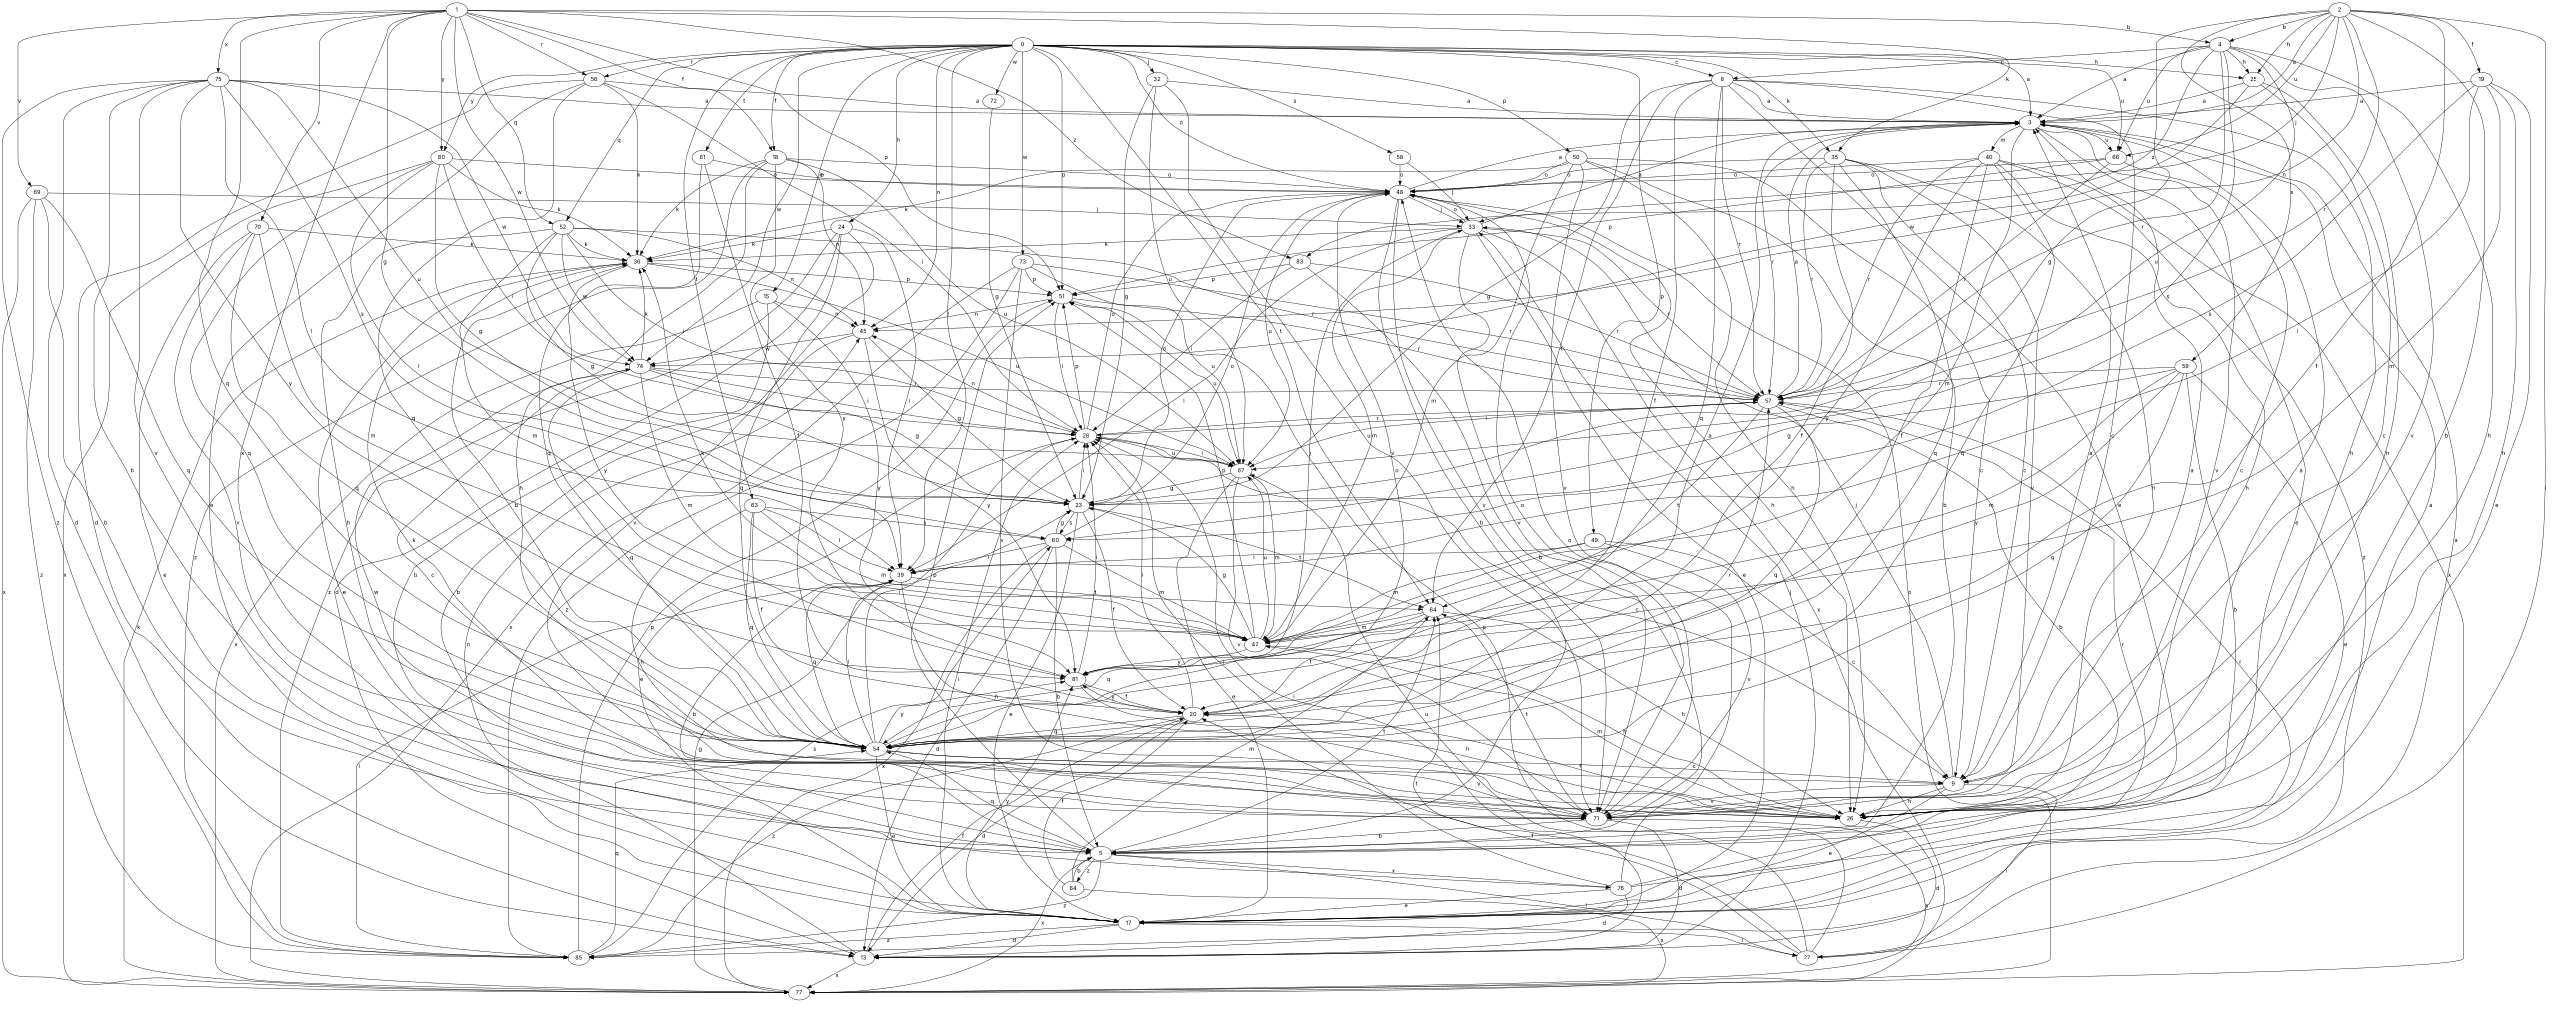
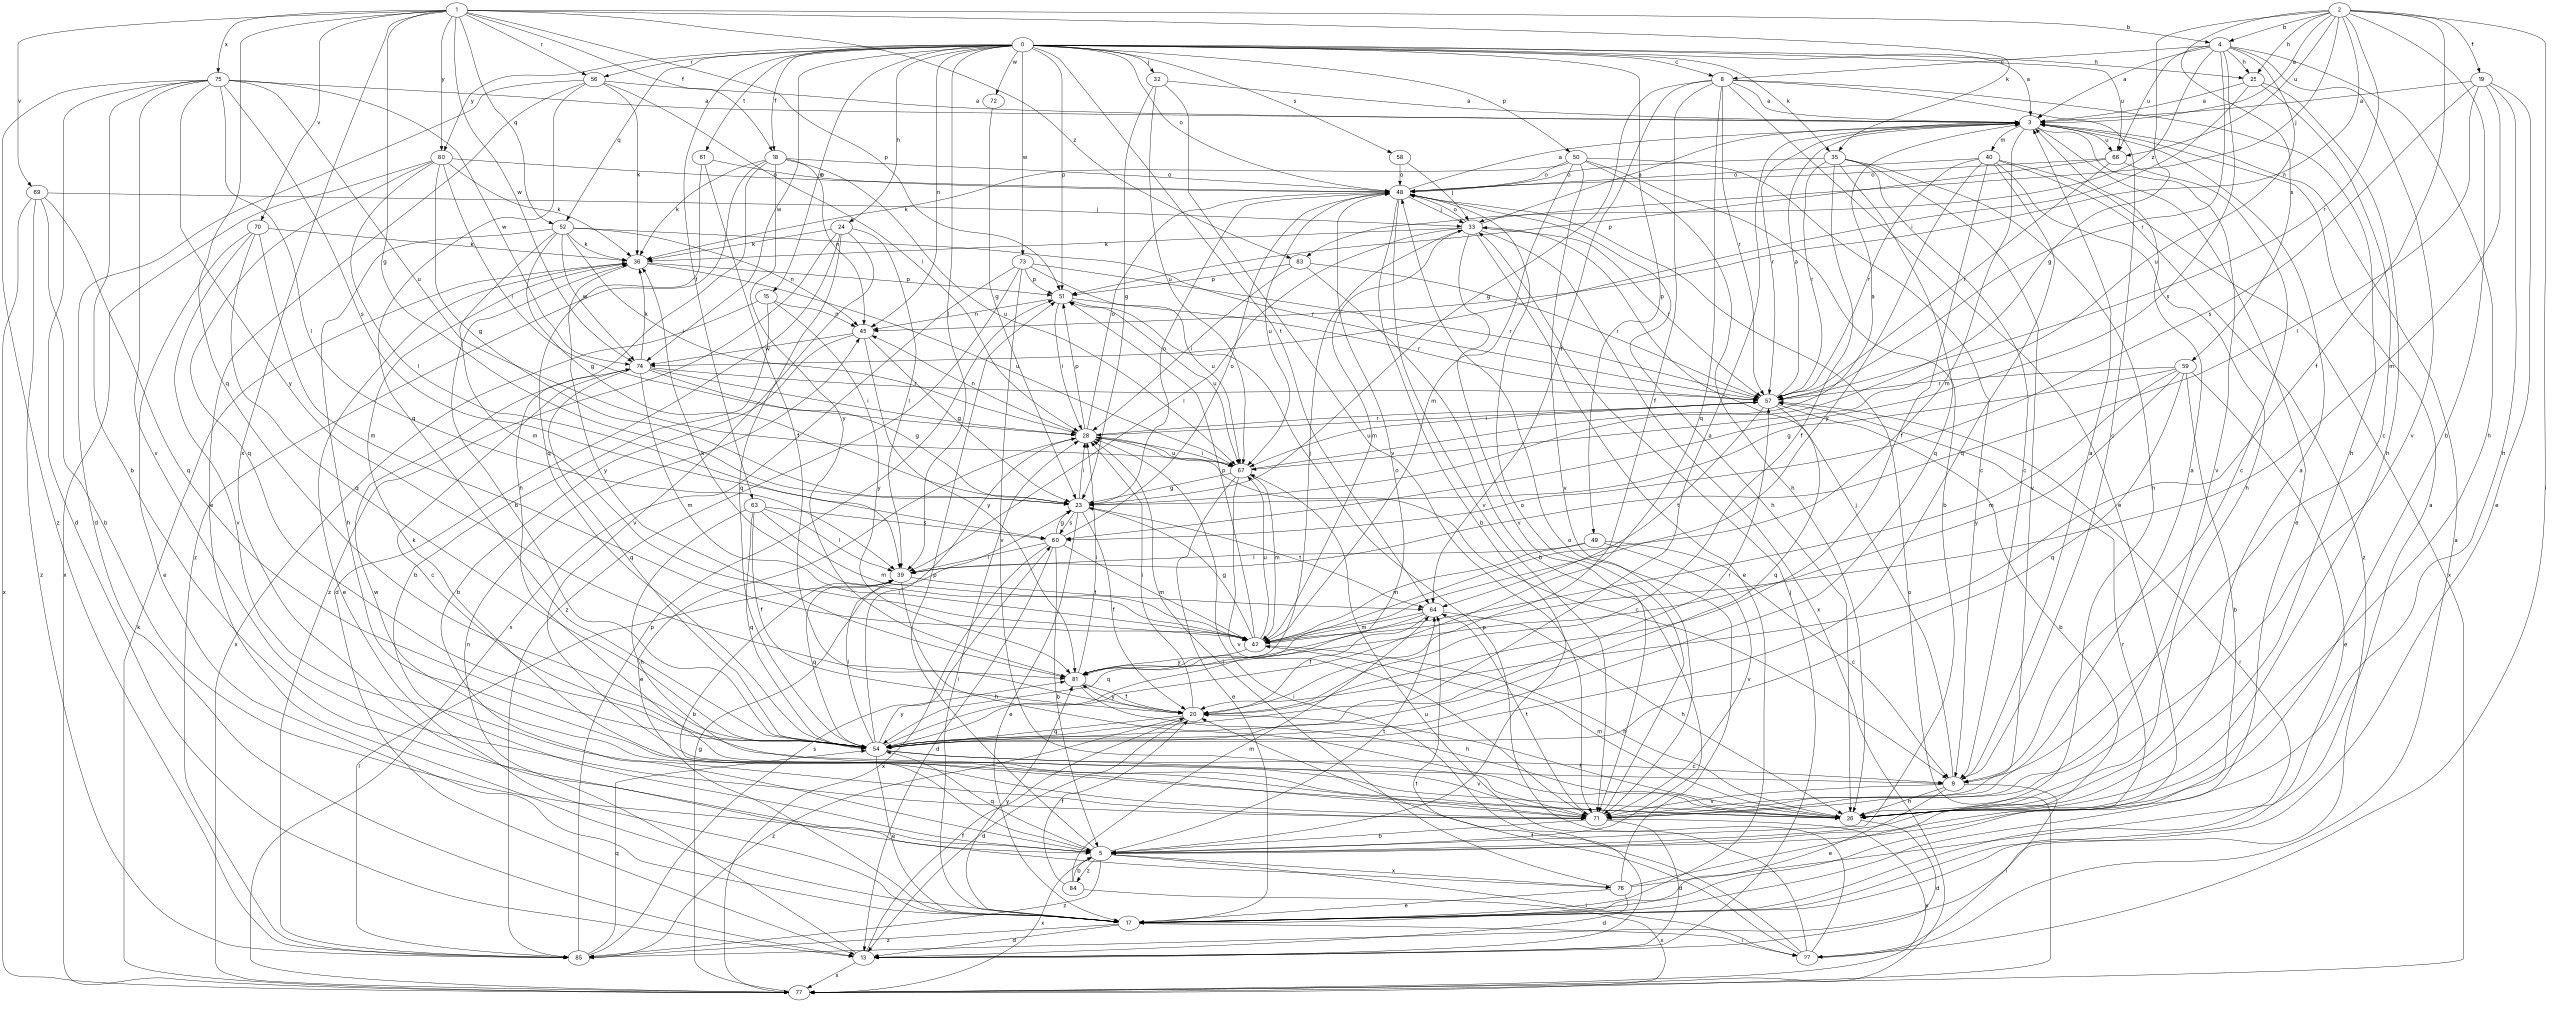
(1912, 227) -> (1912, 227)
none -> (1642, 415)
